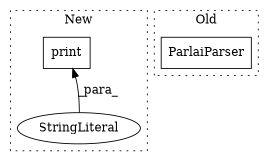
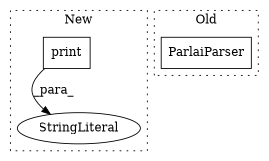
(79, 95) -> (32, 89)
